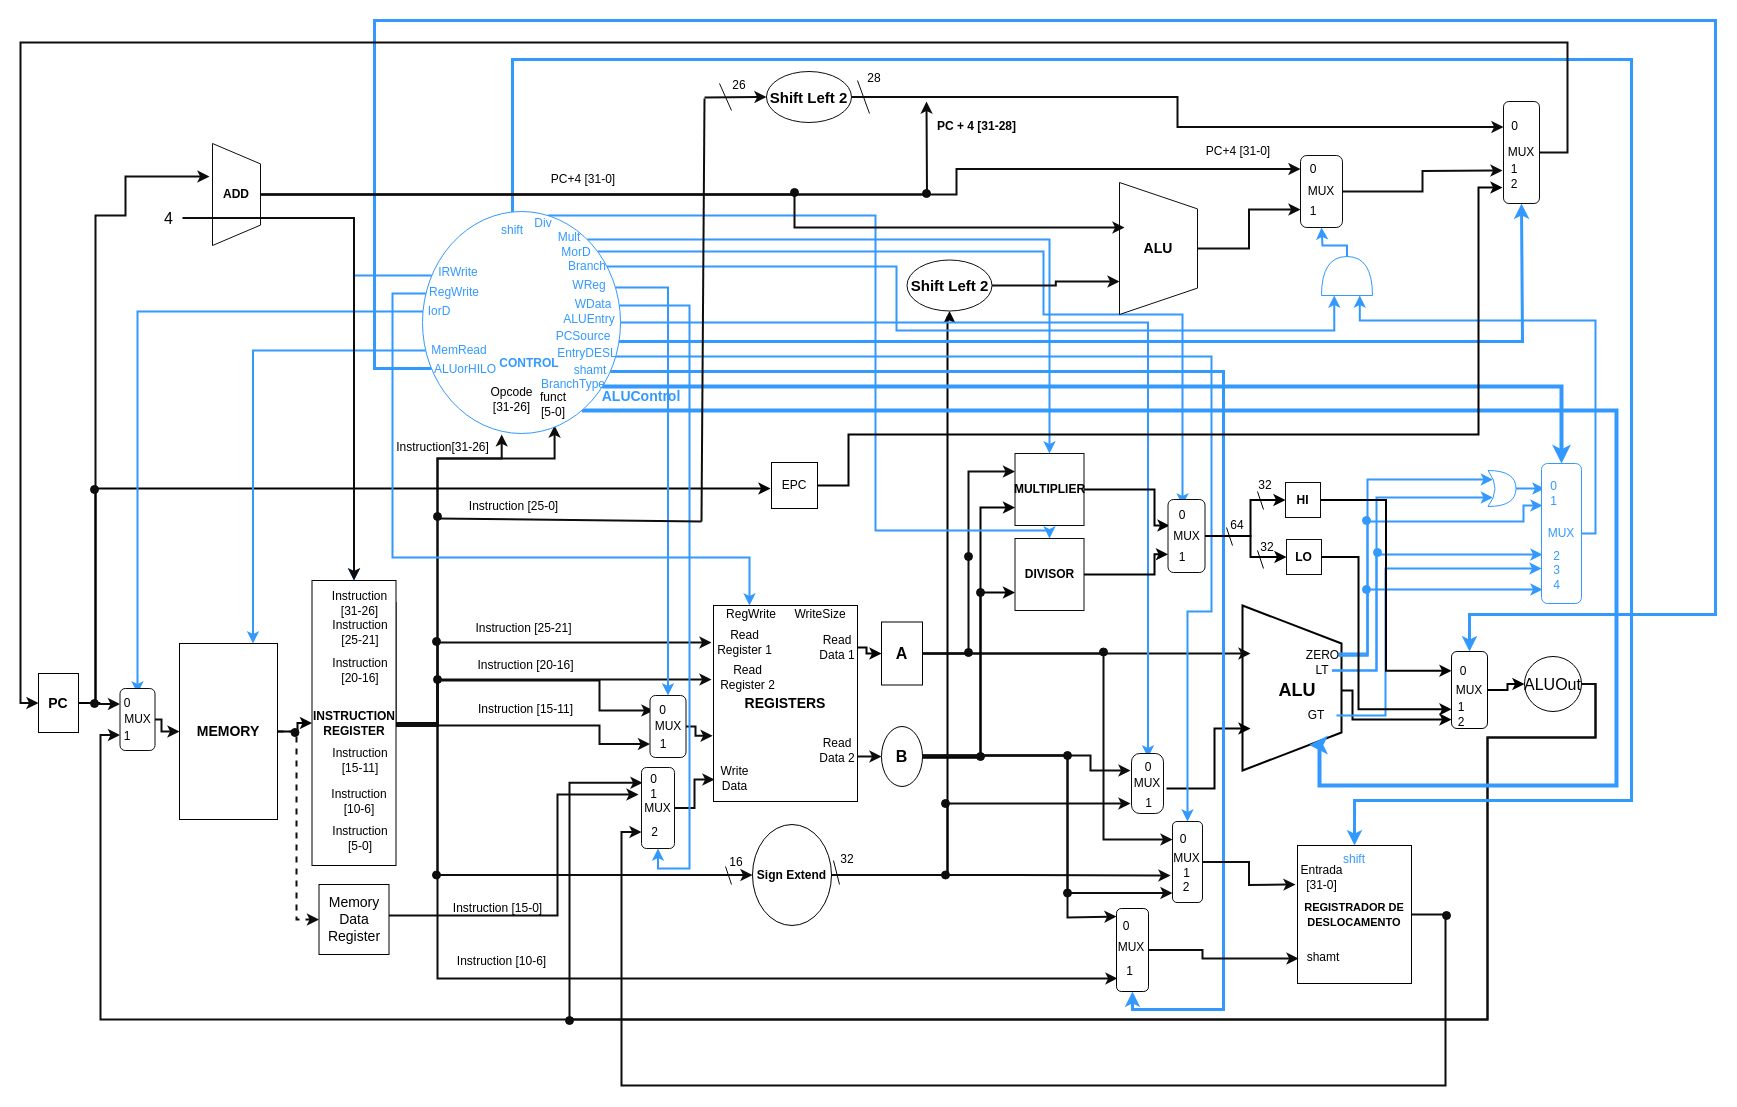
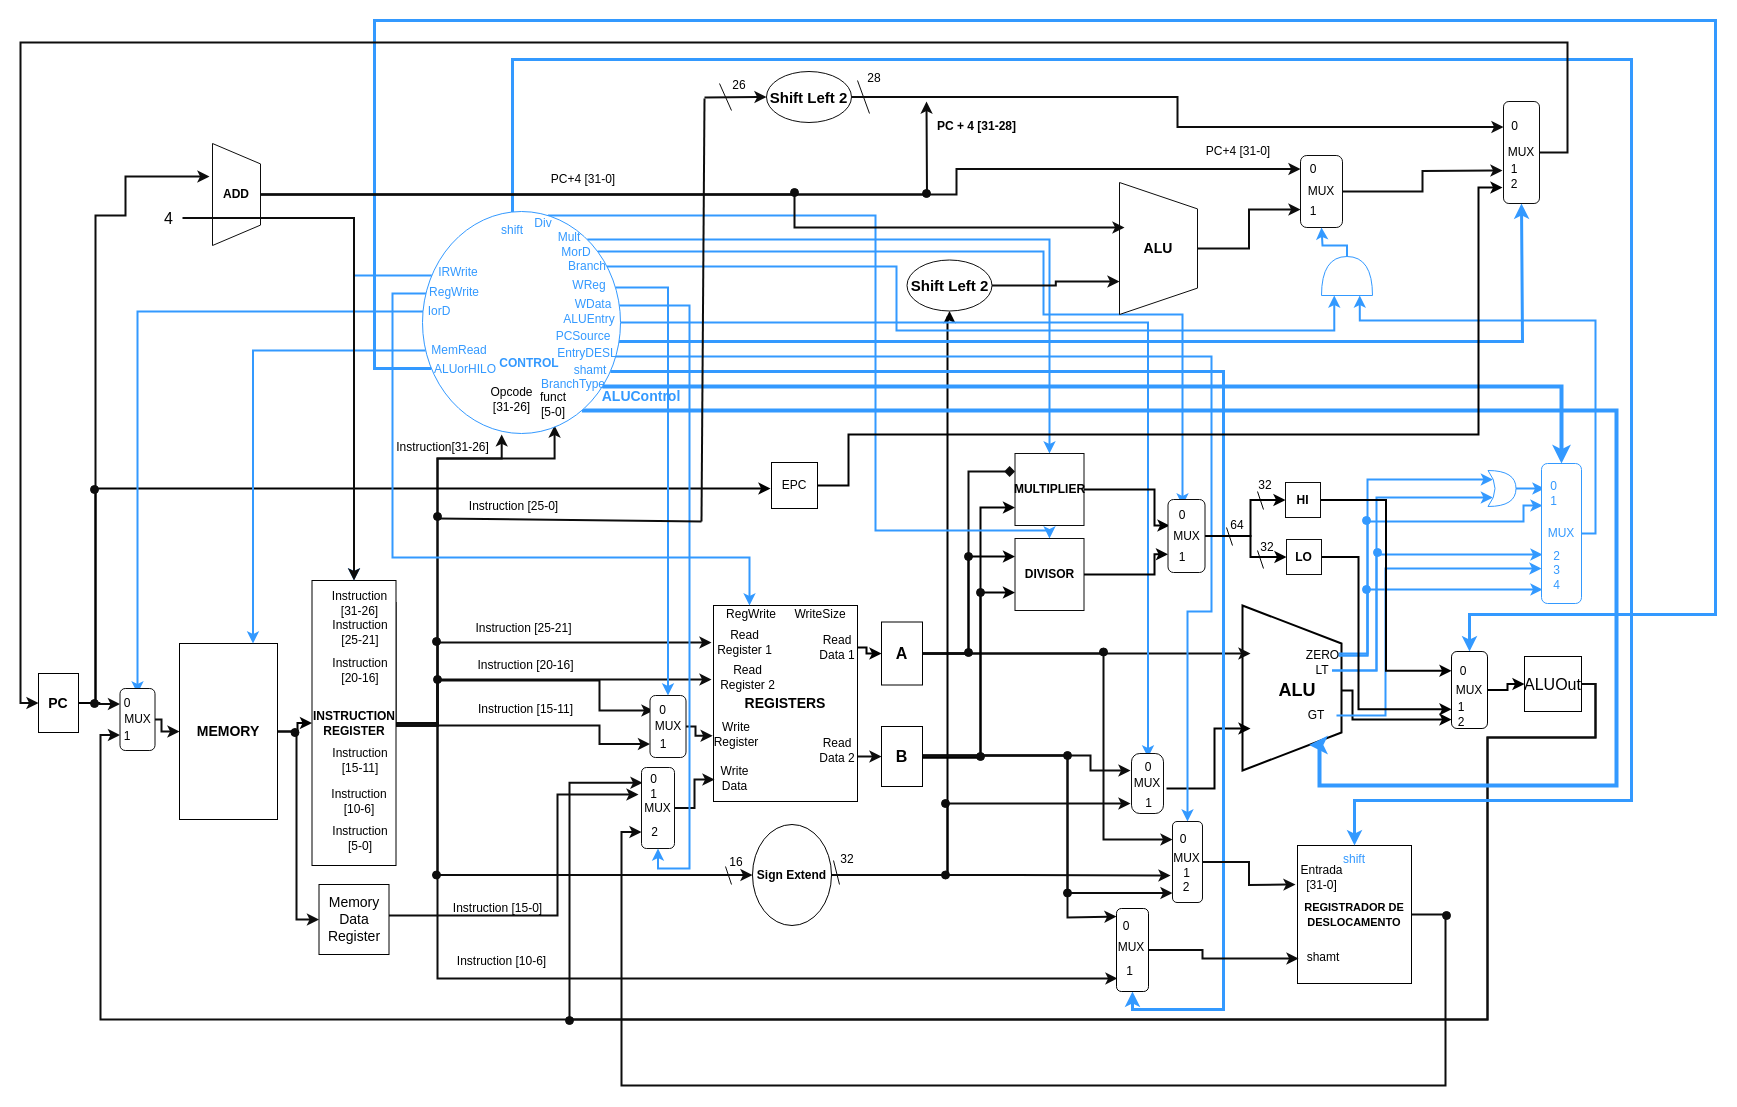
(1004, 472) -> (1004, 472)
none -> (989, 557)
(1553, 684) -> (1553, 684)
none -> (737, 734)
(902, 757) -> (902, 757)
(297, 833) -> (297, 833)
